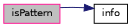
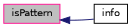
(72, 7) -> (82, 20)
